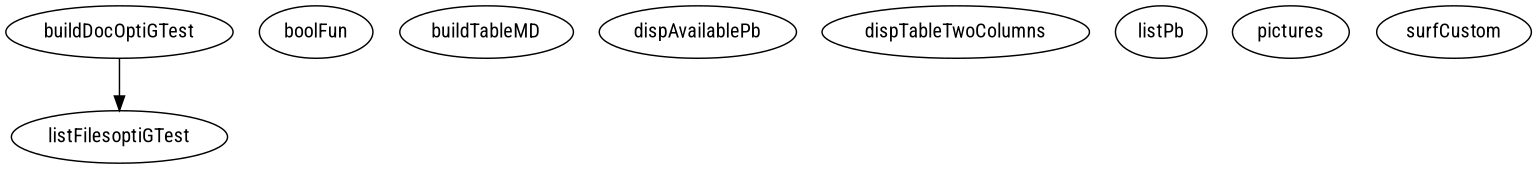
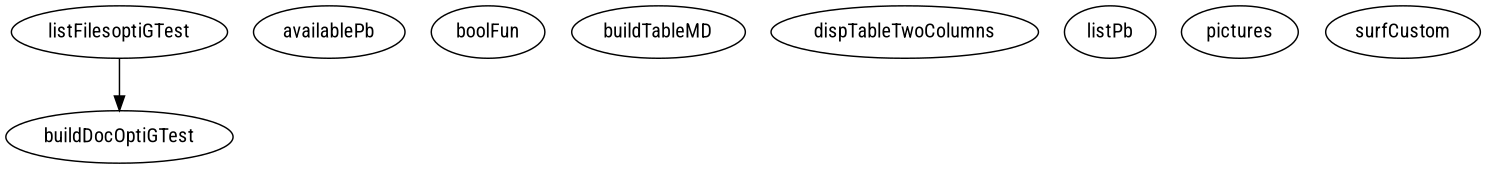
none -> (329, 32)
(698, 32) -> none
(119, 77) -> (119, 77)
